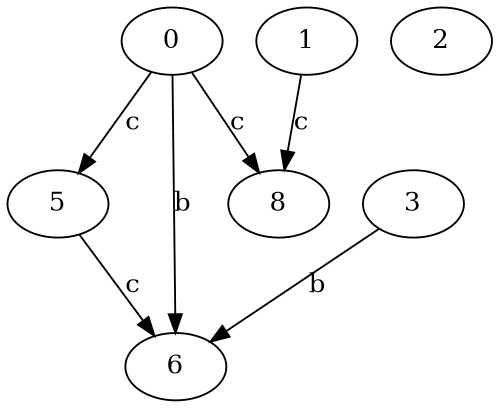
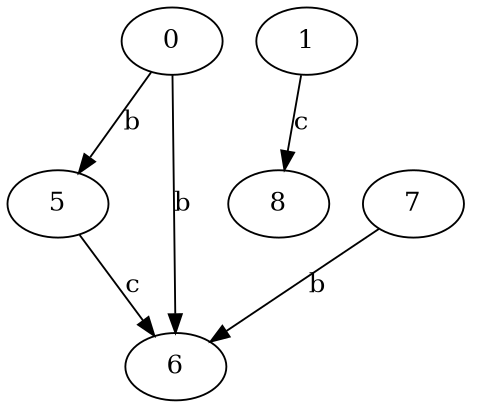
(442, 41) -> none
(220, 115) -> none
(133, 123) -> (133, 123)
(413, 204) -> (413, 204)
